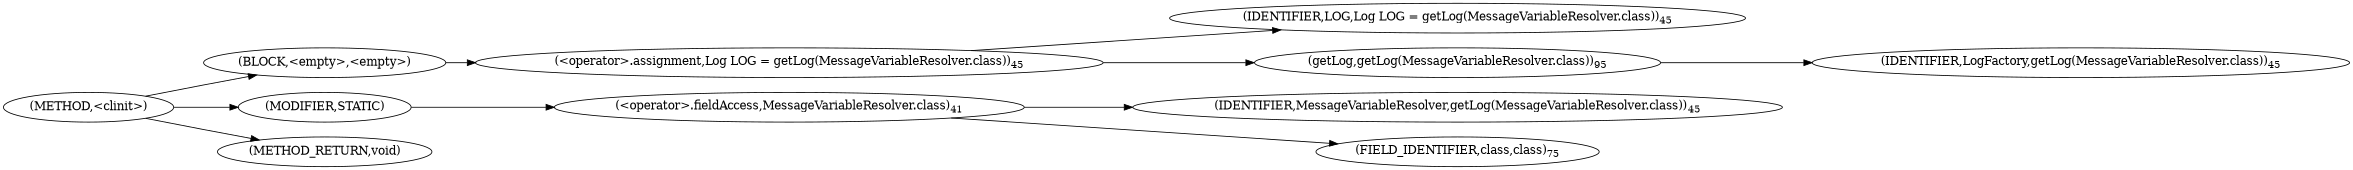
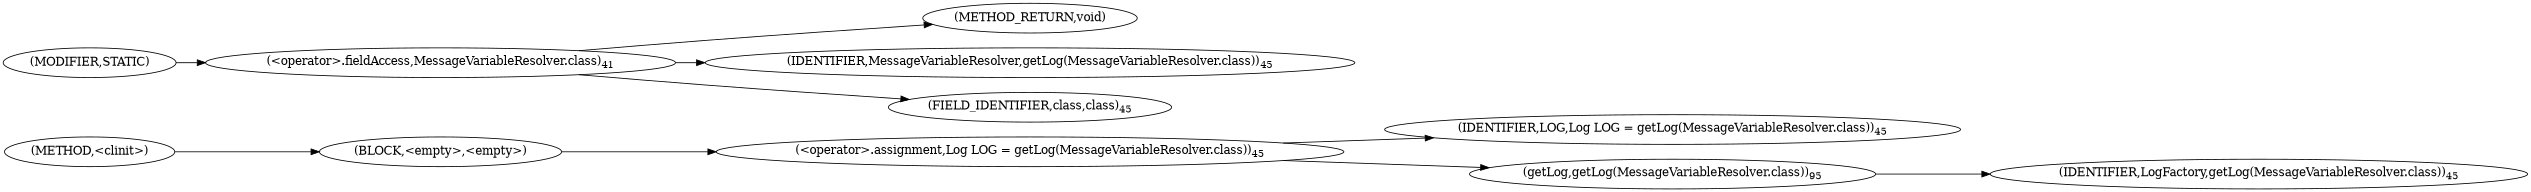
(202, 107) -> none
(198, 129) -> (751, 37)
(1553, 151) -> (1126, 106)
